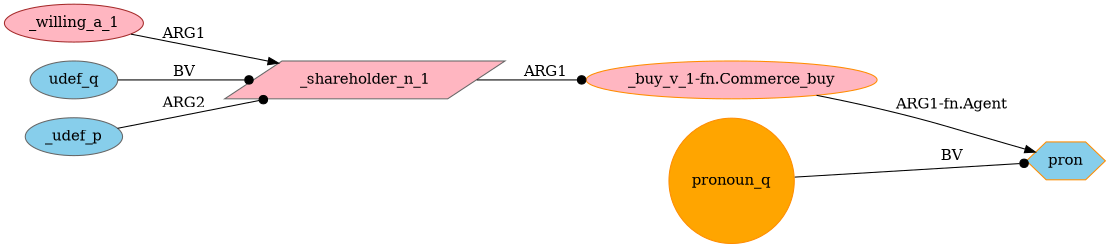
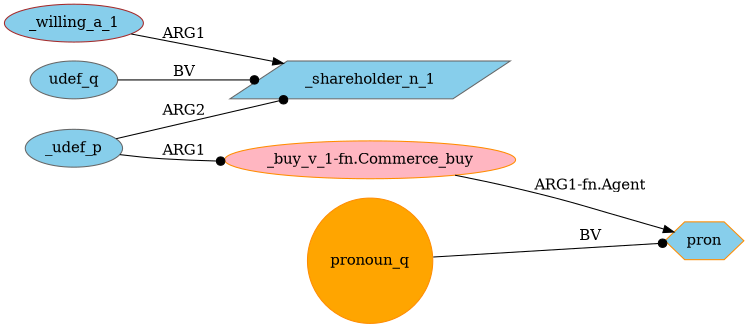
(74, 23) -> (74, 23)
(365, 80) -> (370, 80)
(527, 80) -> (168, 159)
